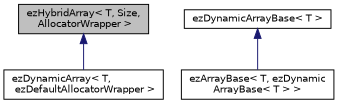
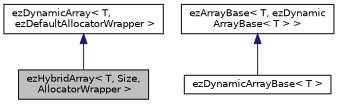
(258, 54) -> (258, 59)
(84, 57) -> (84, 57)
